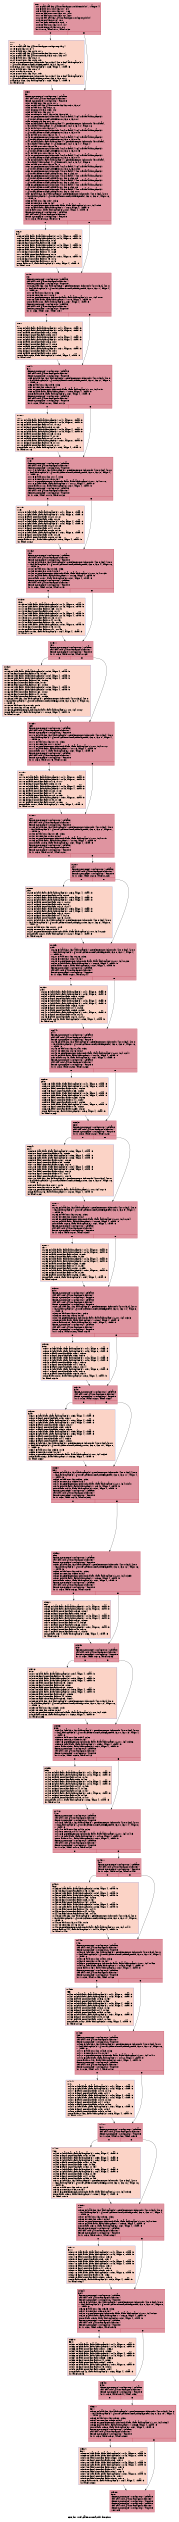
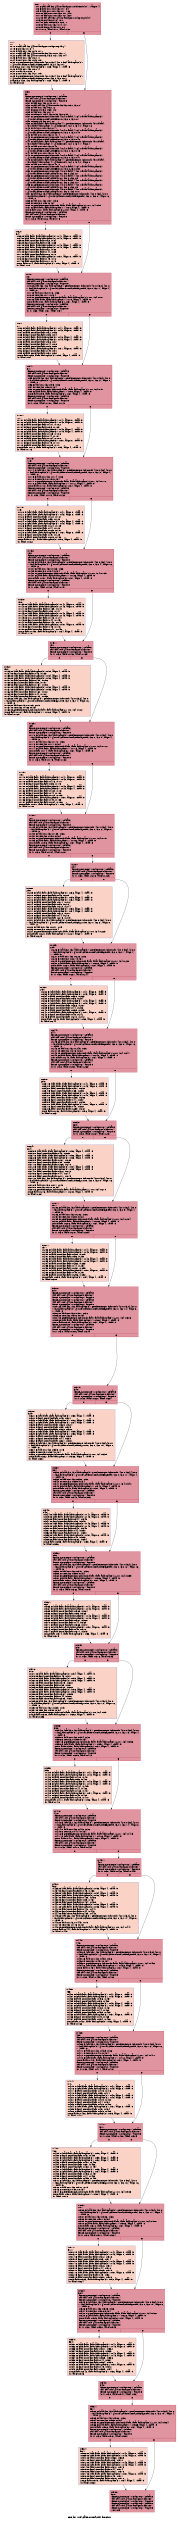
(75, 1361) -> none
none -> (76, 1527)
